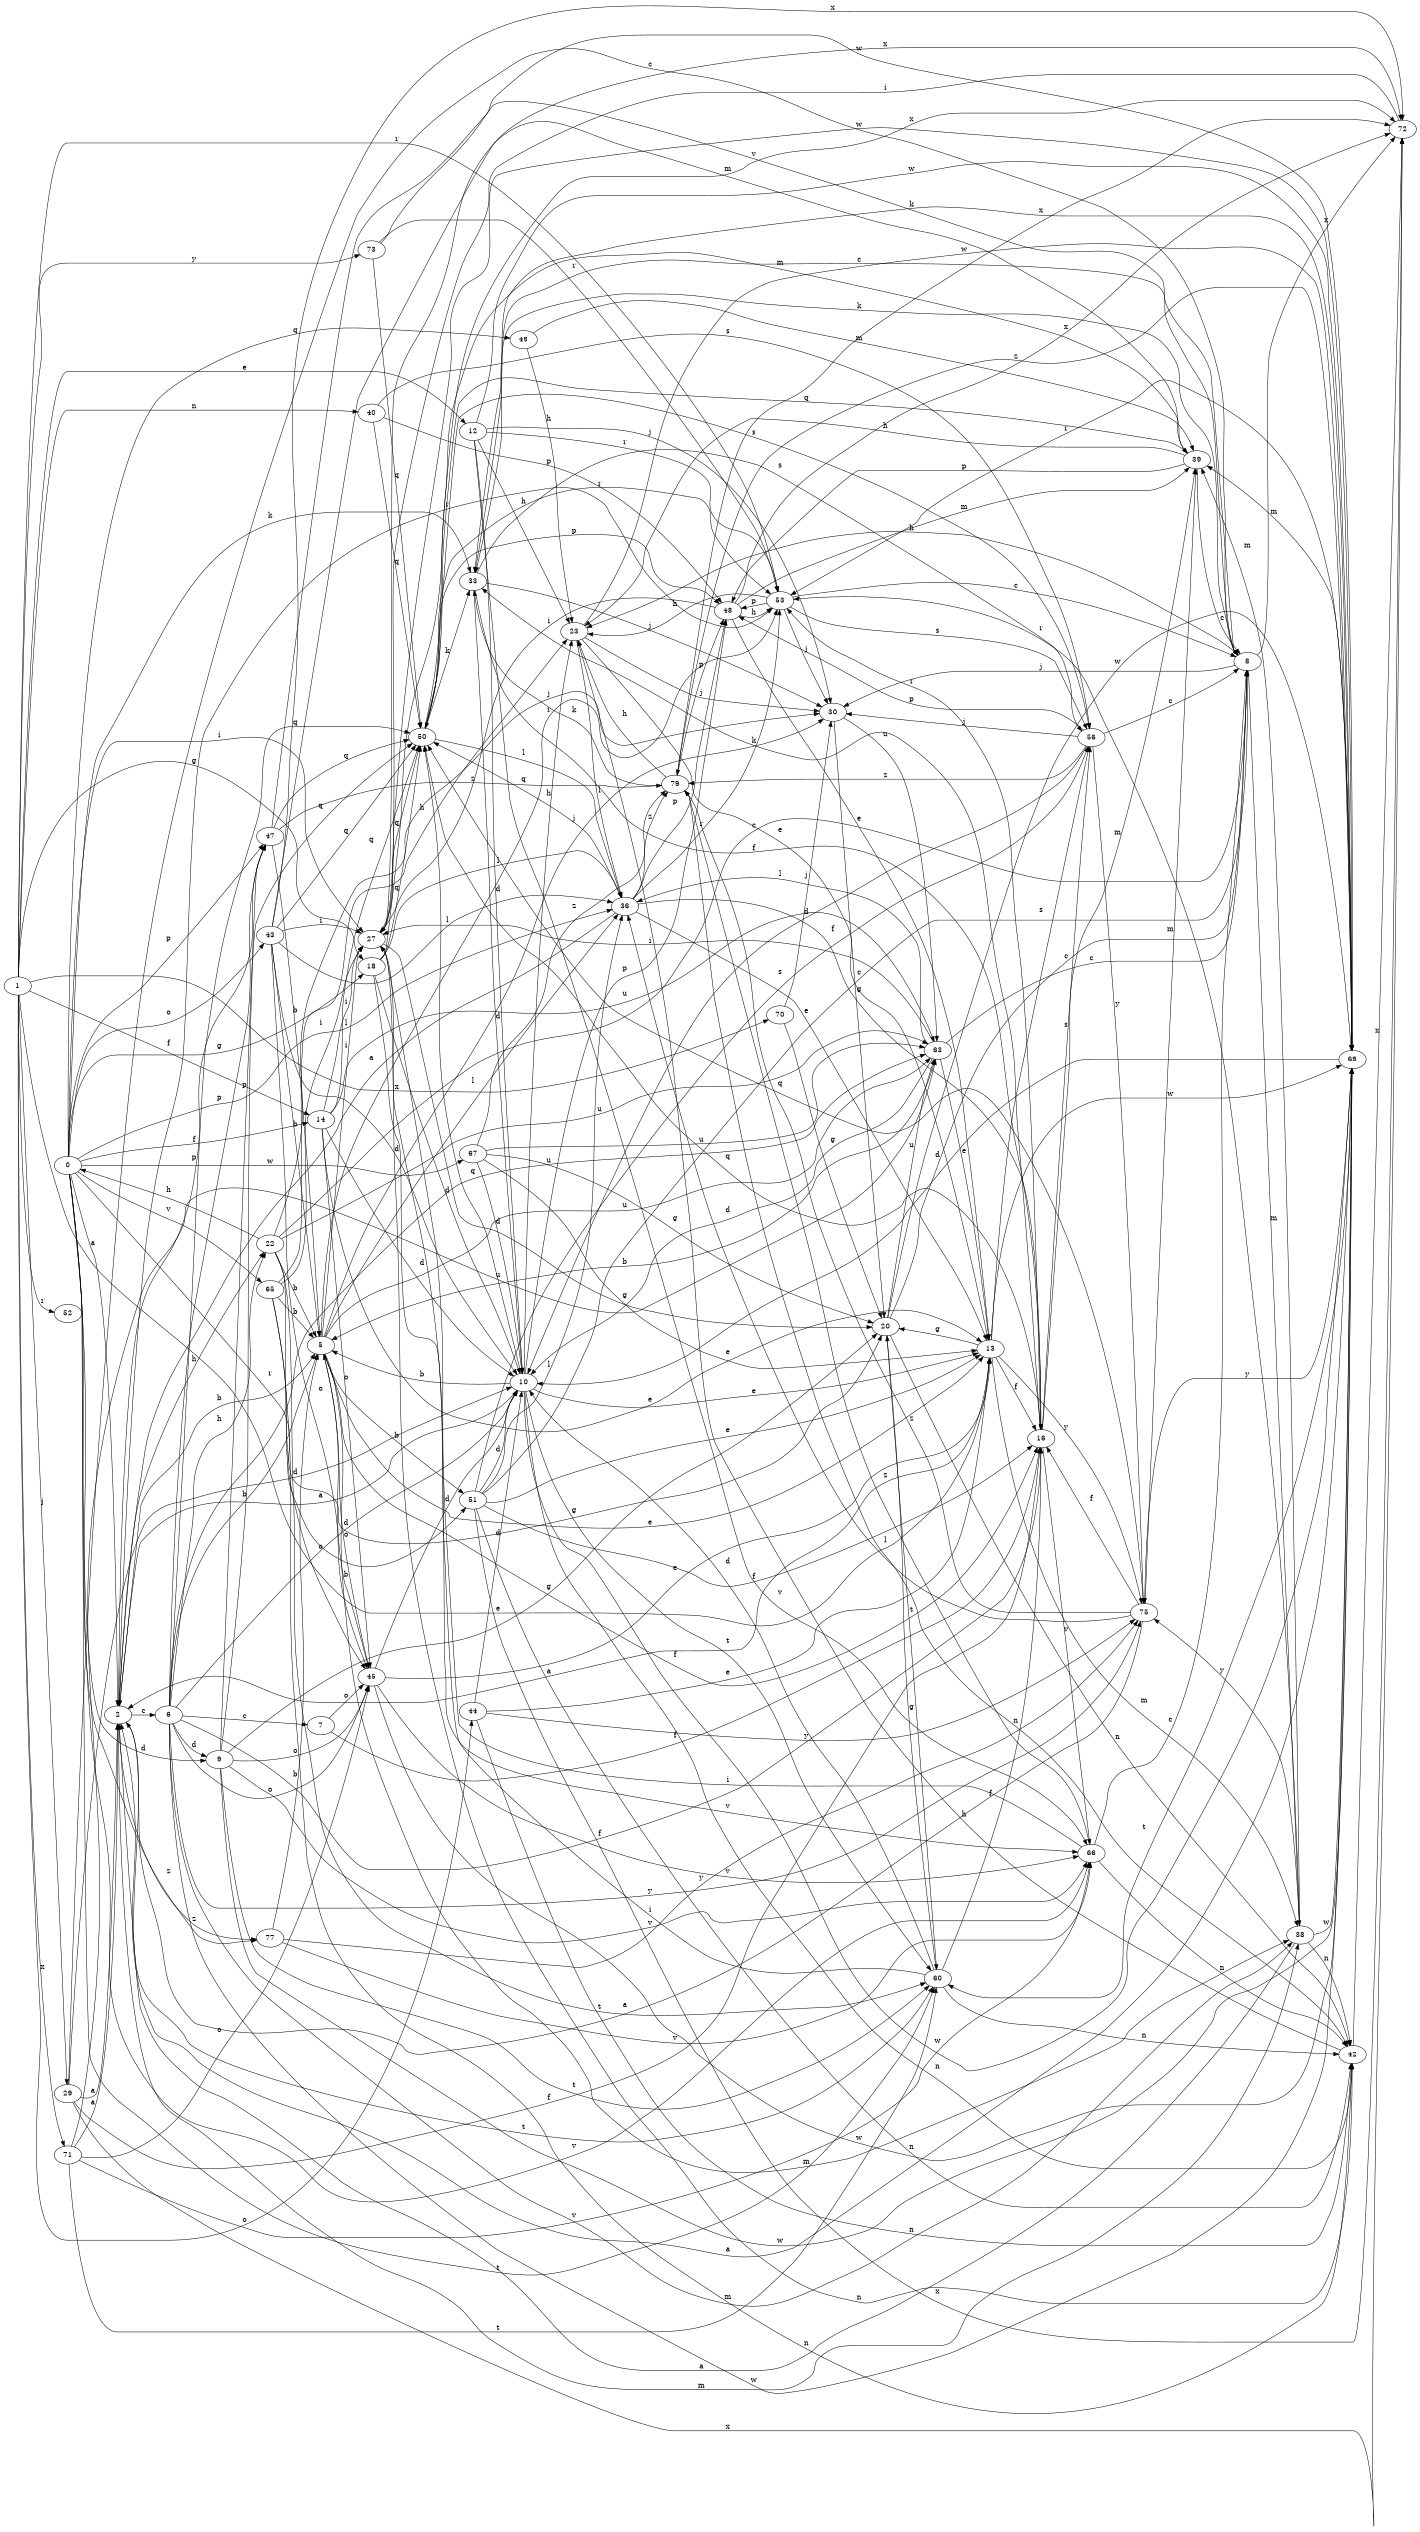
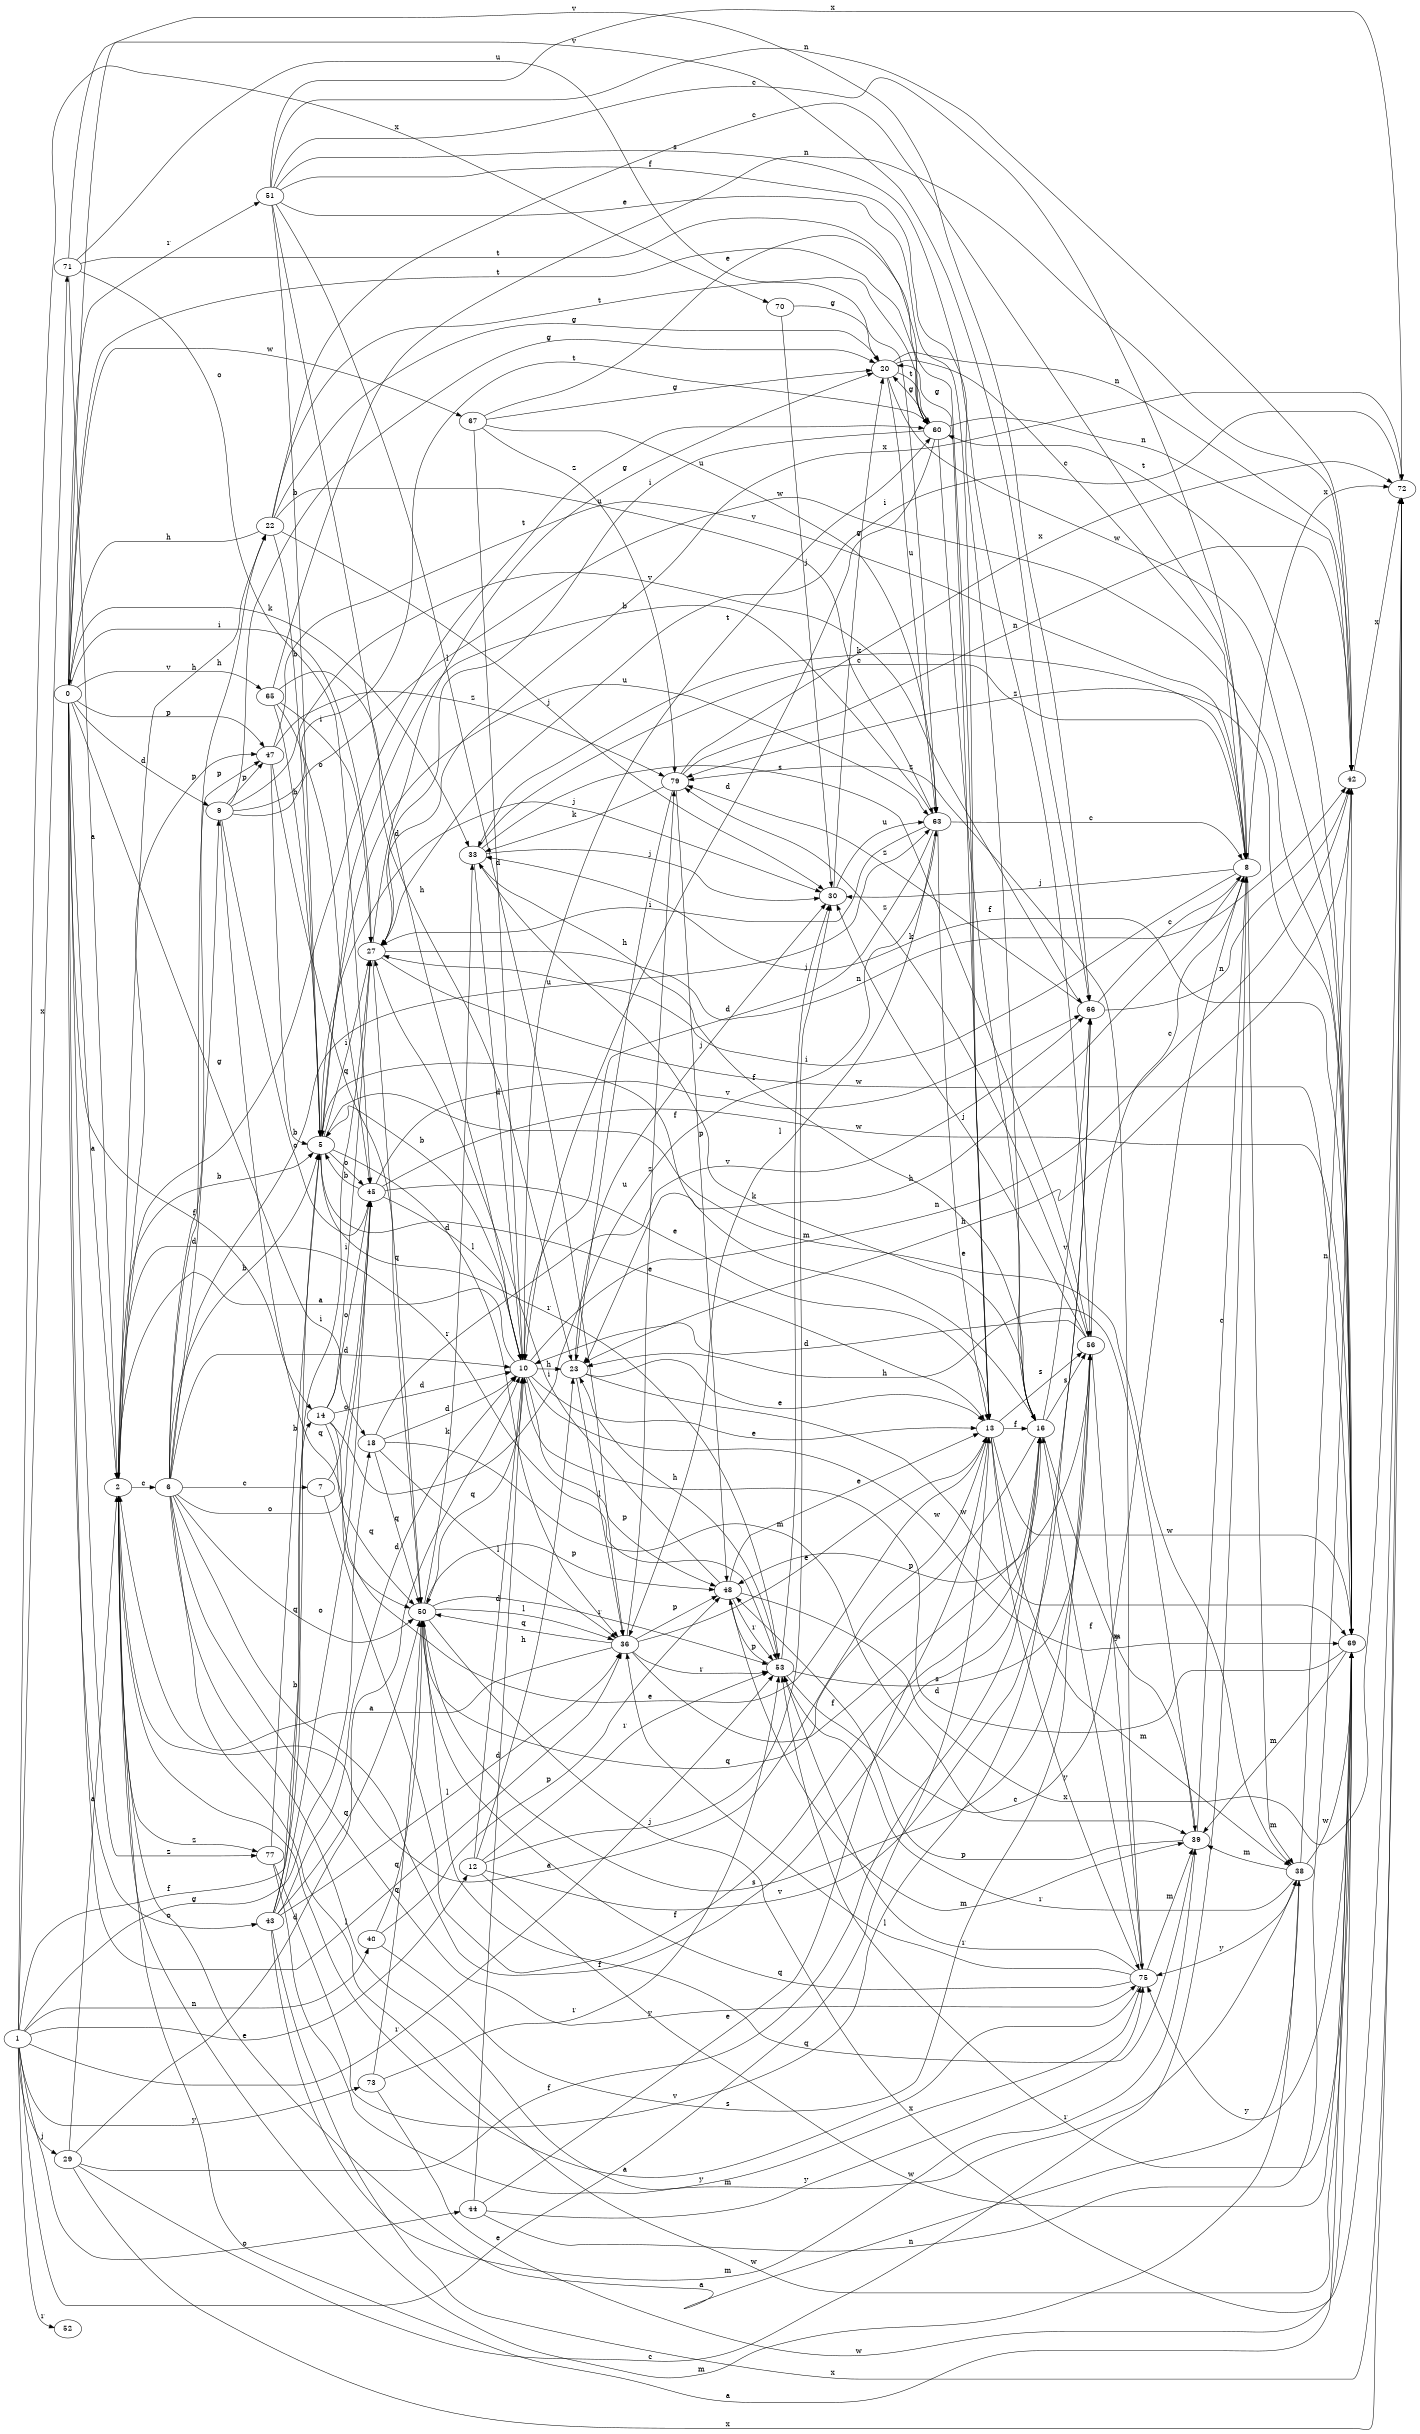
(524, 340) -> none
(754, 613) -> (754, 1628)
(1021, 967) -> (894, 1913)
(383, 1430) -> (302, 668)
(454, 1660) -> (826, 1065)
